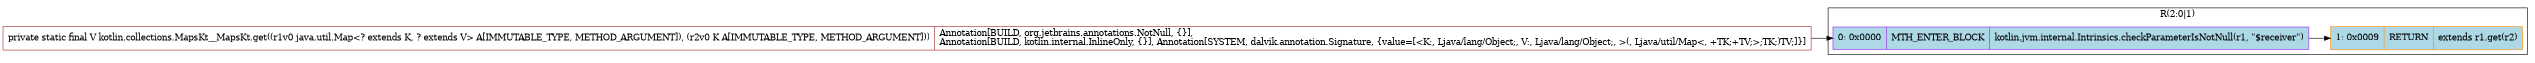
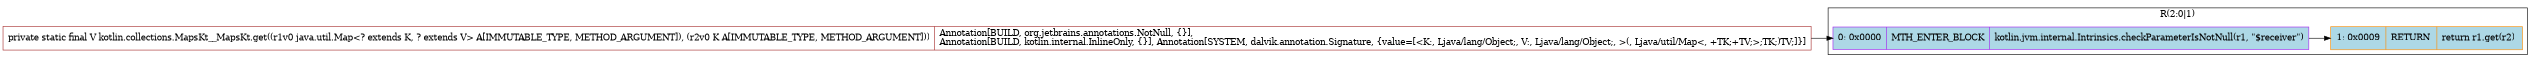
(2478, 38) -> (2478, 38)
